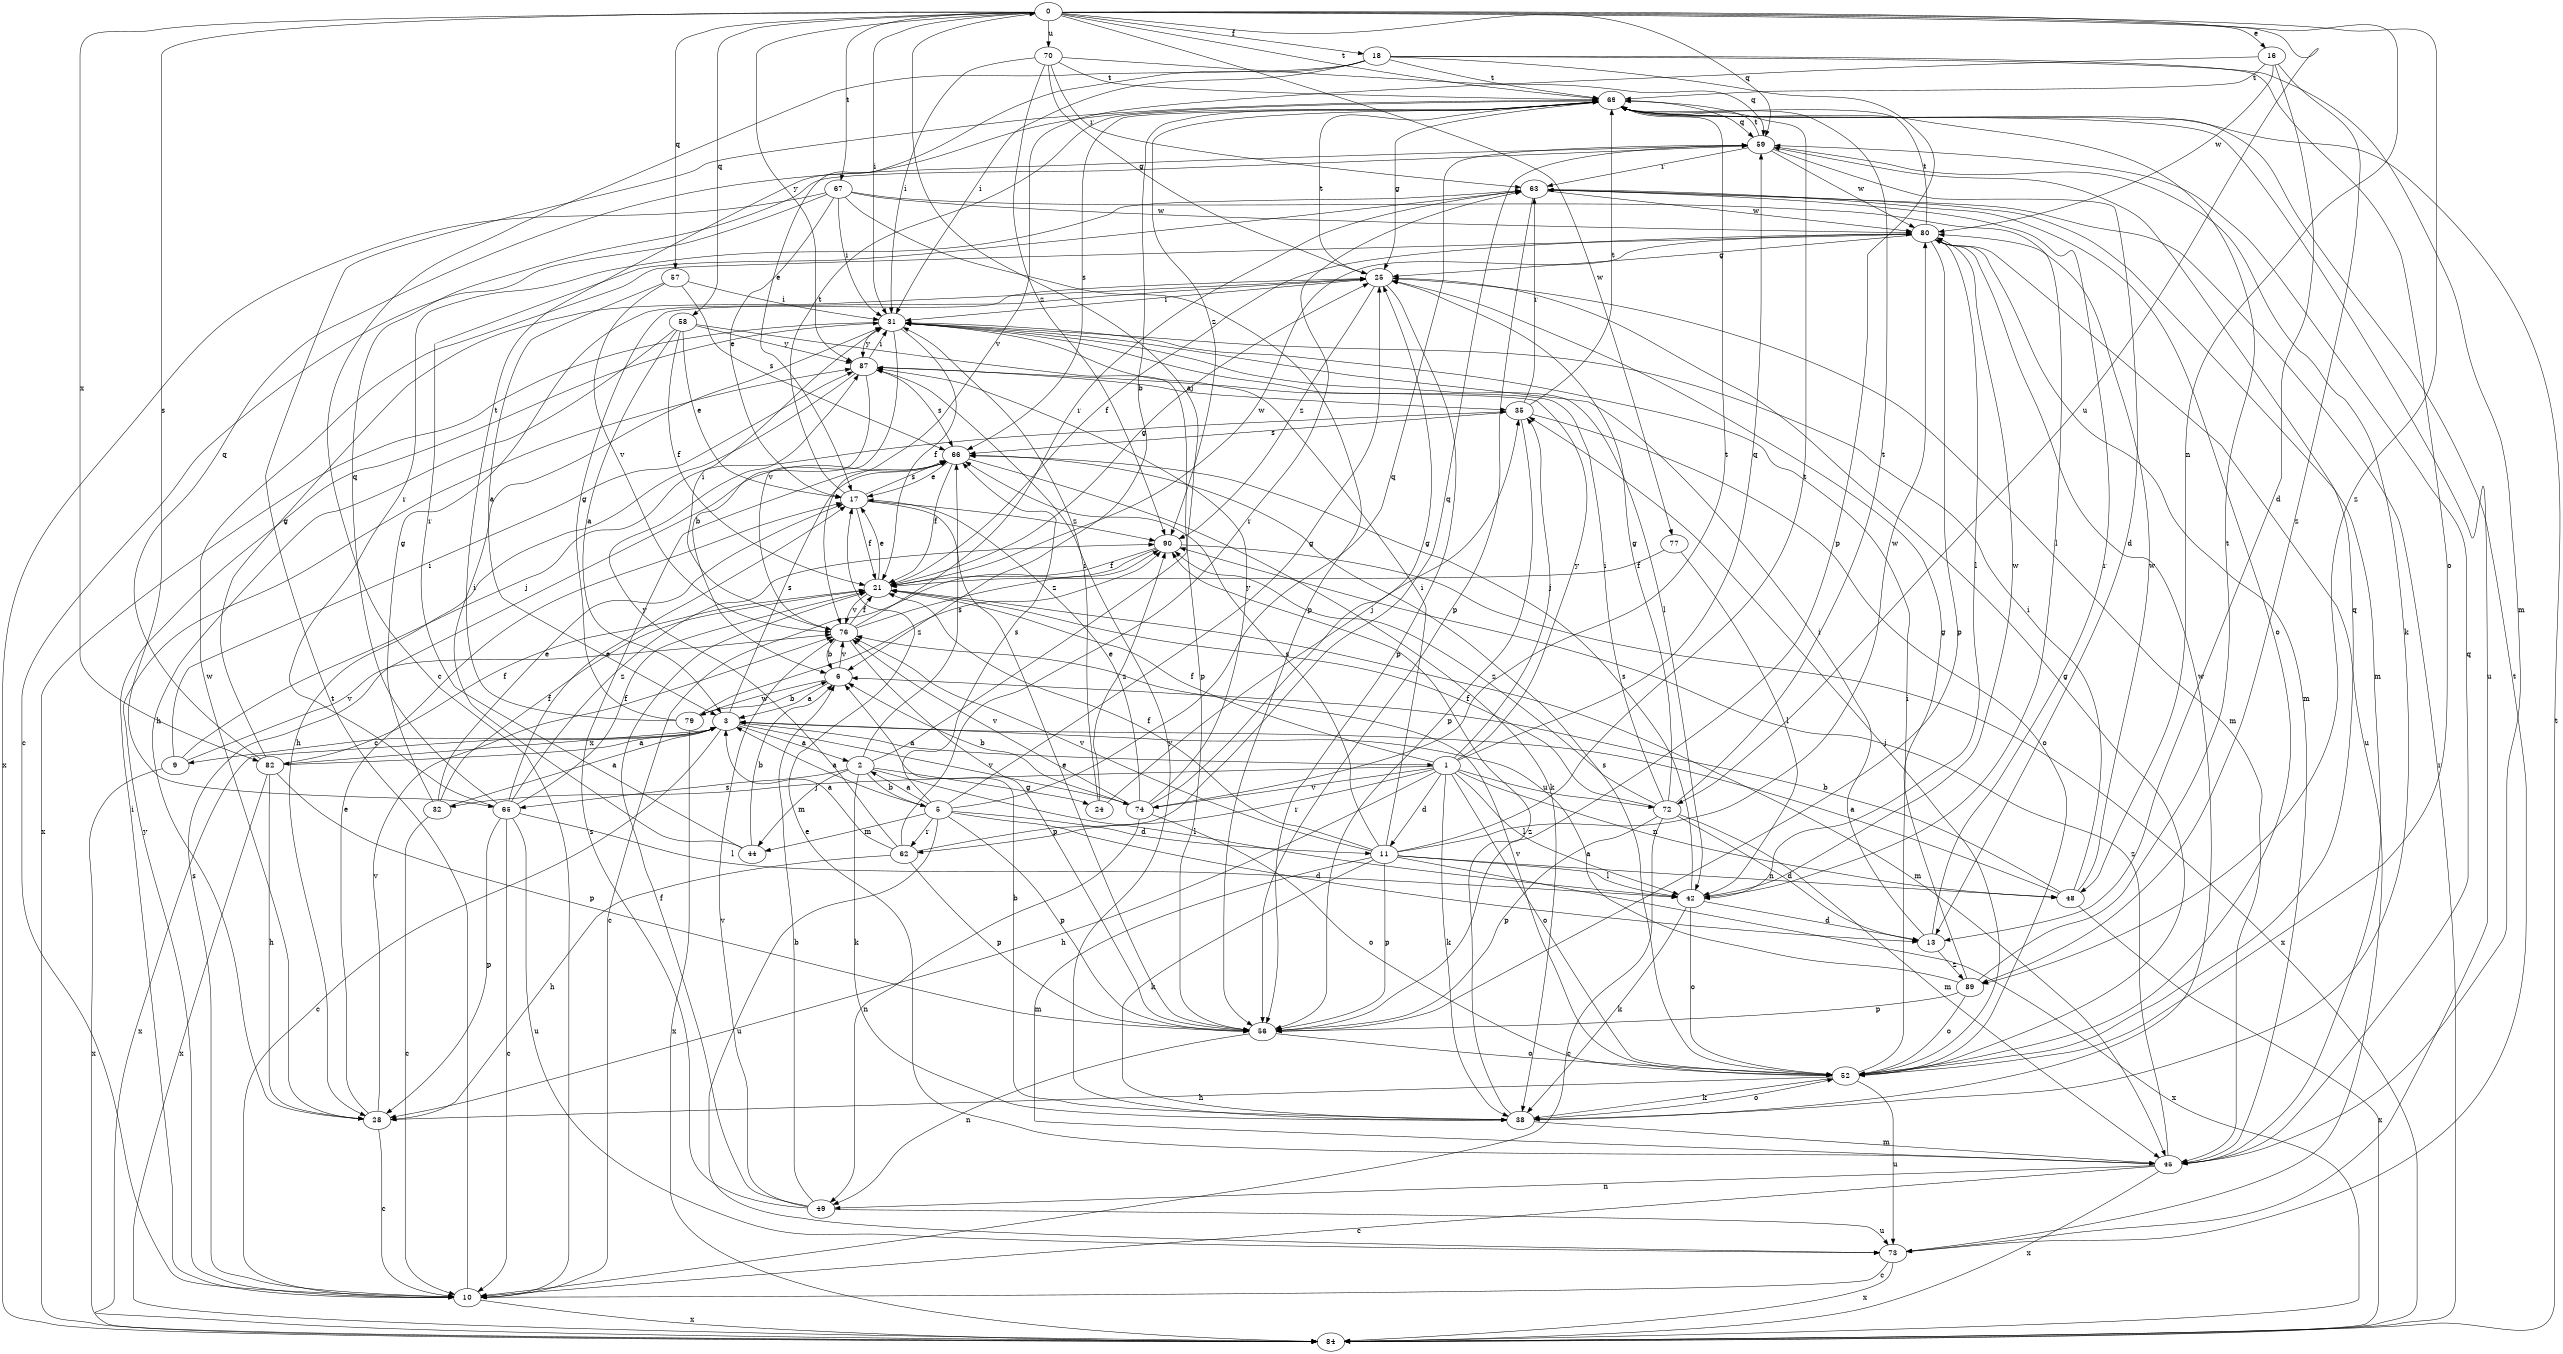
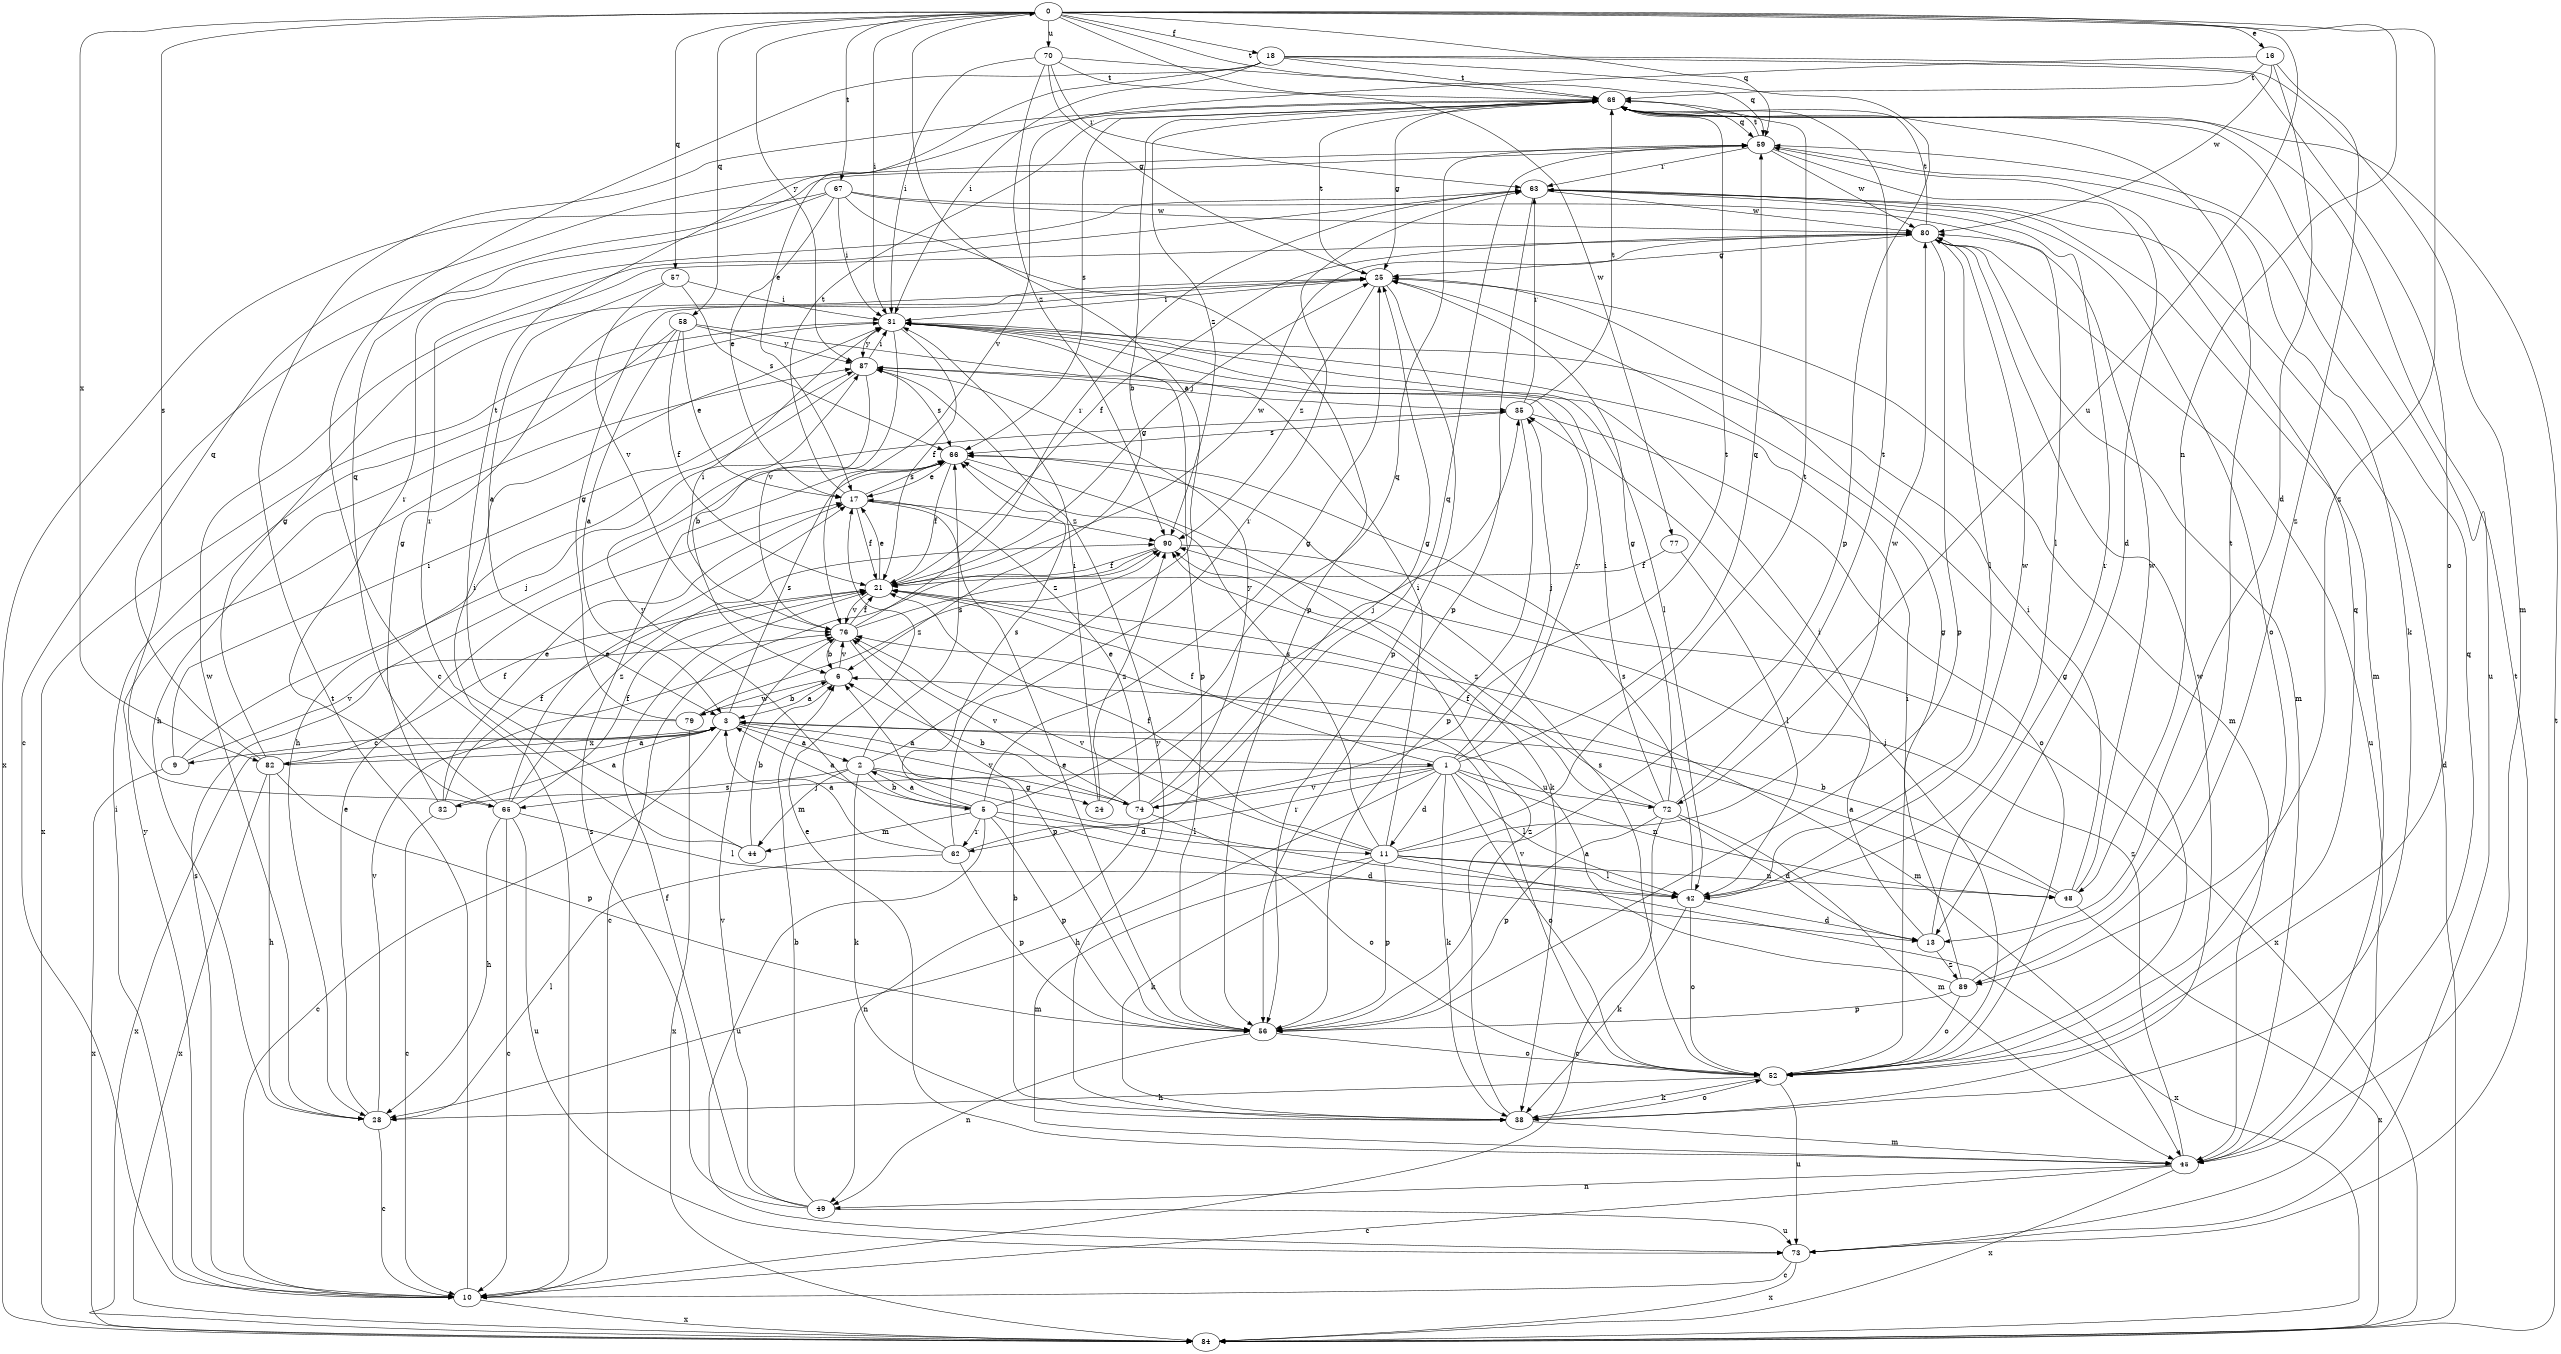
(2440, 766) -> (2445, 766)
(489, 965) -> (489, 965)
(553, 987) -> (551, 987)
